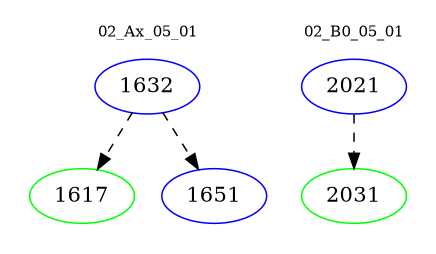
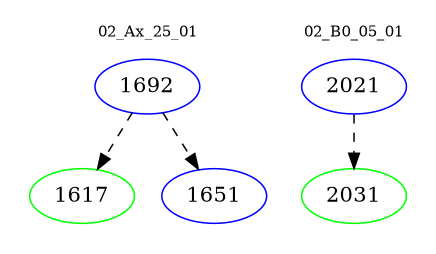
(148, 33) -> (148, 33)
(147, 87) -> (147, 87)
